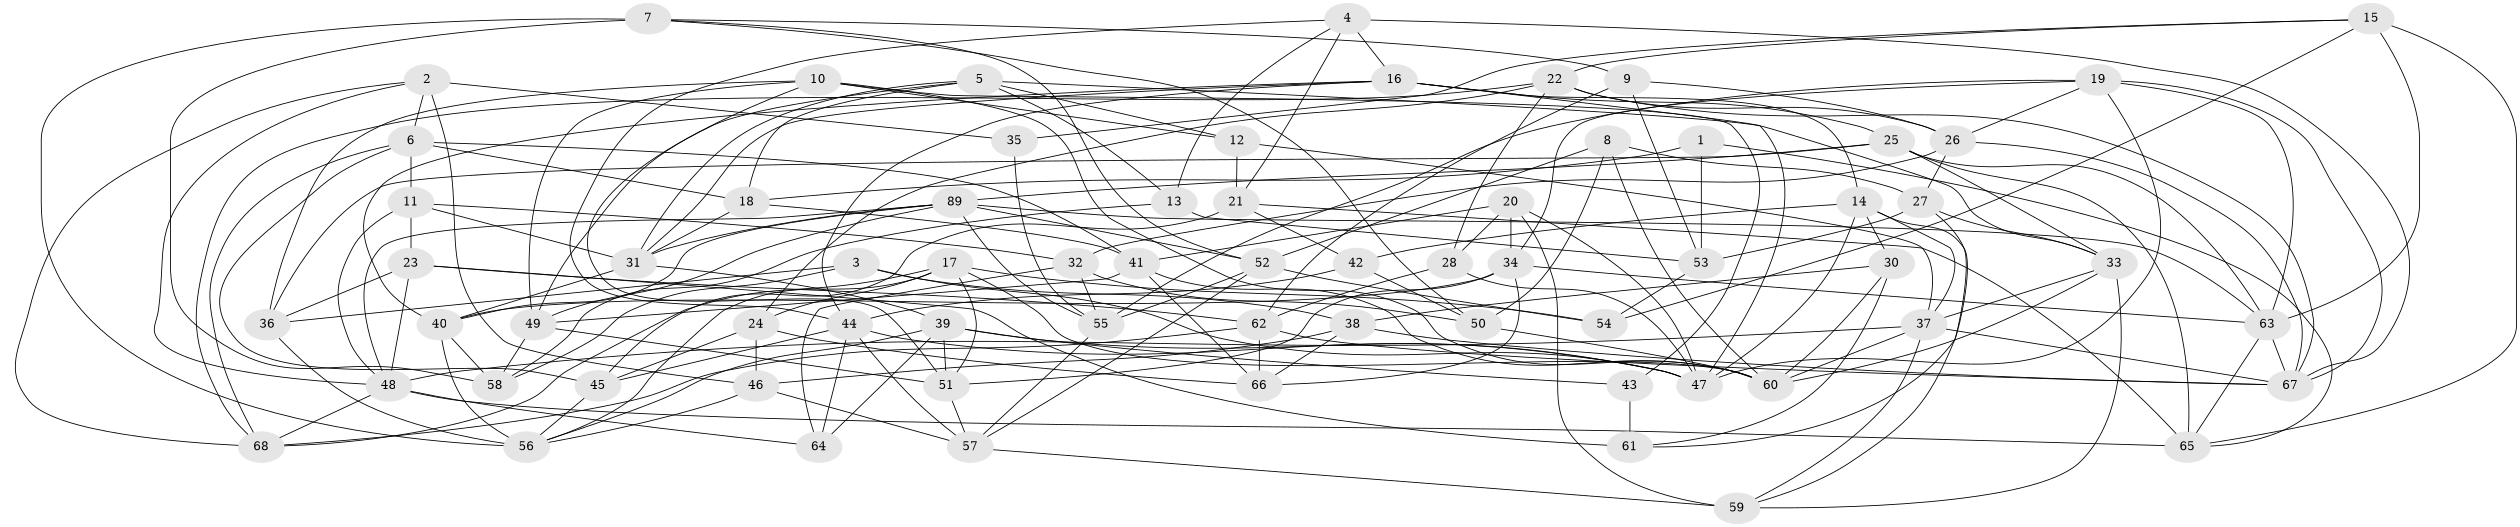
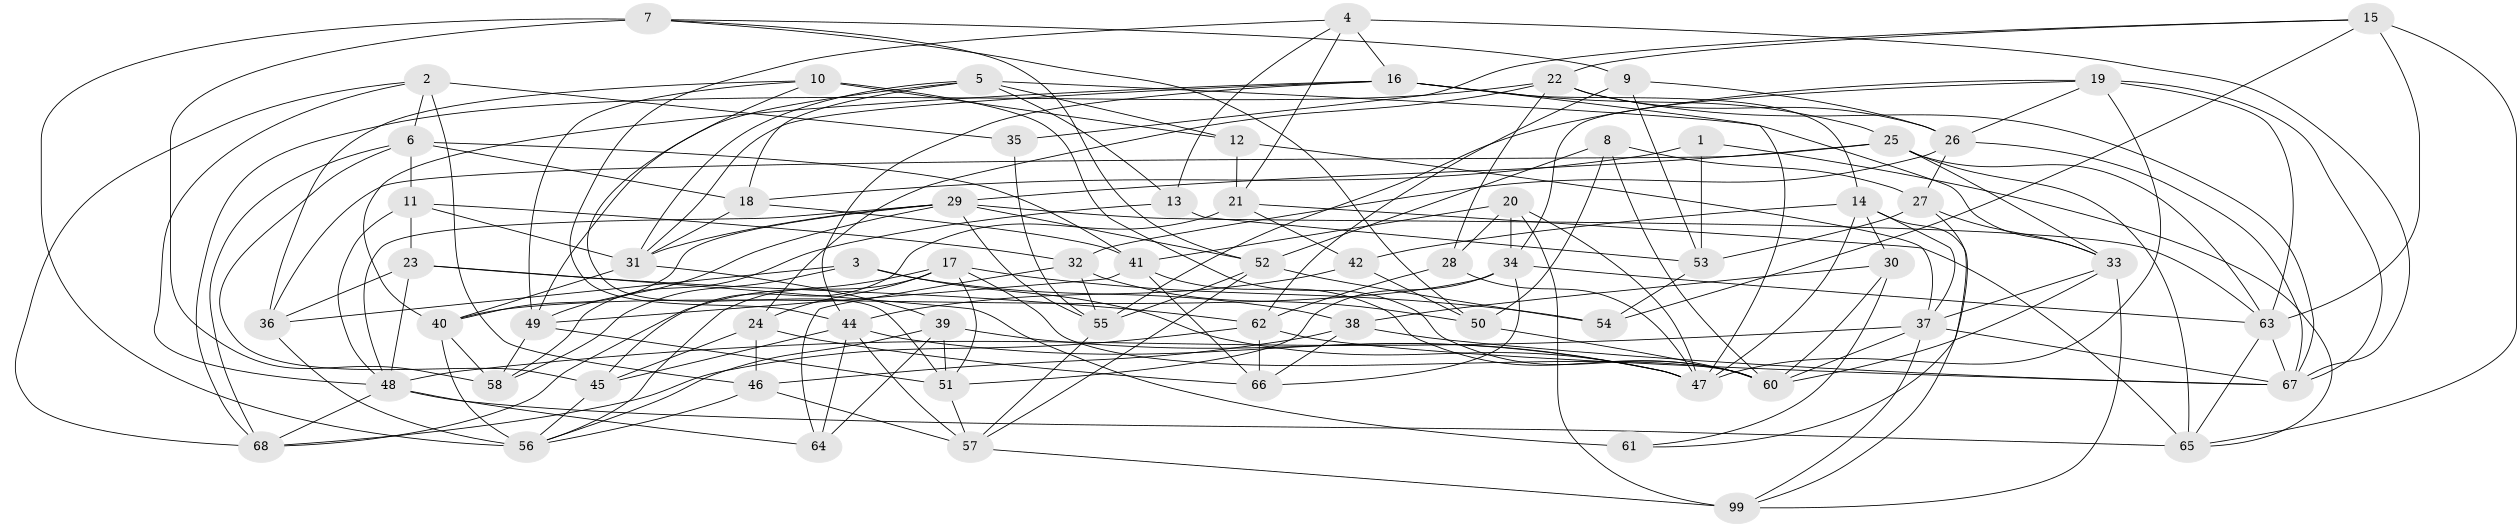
(955, 202) -> (955, 202)
(1630, 386) -> none
(1737, 508) -> (1737, 508)
